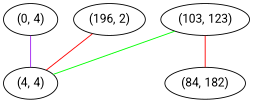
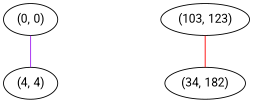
(31, 19) -> (31, 19)
(109, 19) -> none
(114, 53) -> none
(205, 83) -> (205, 83)
